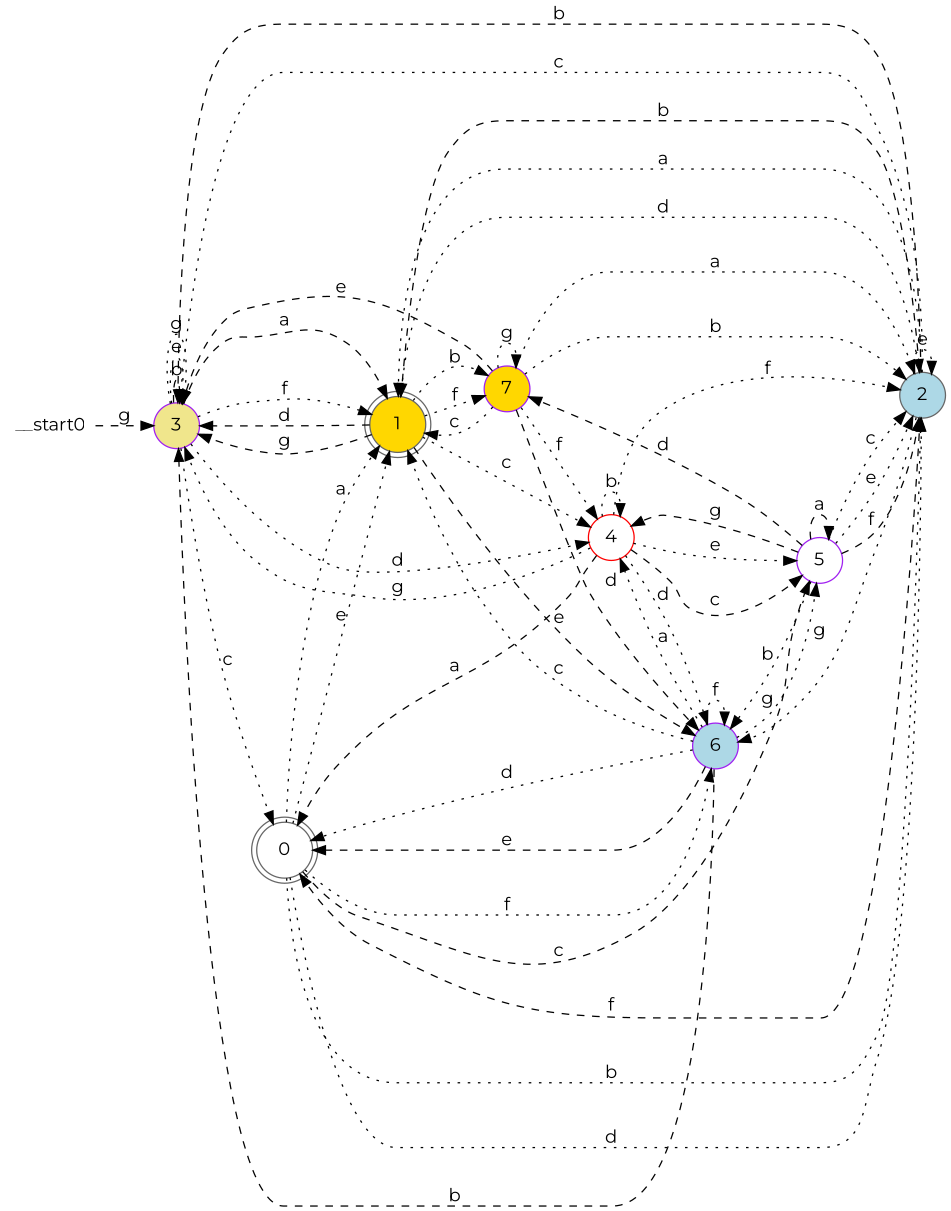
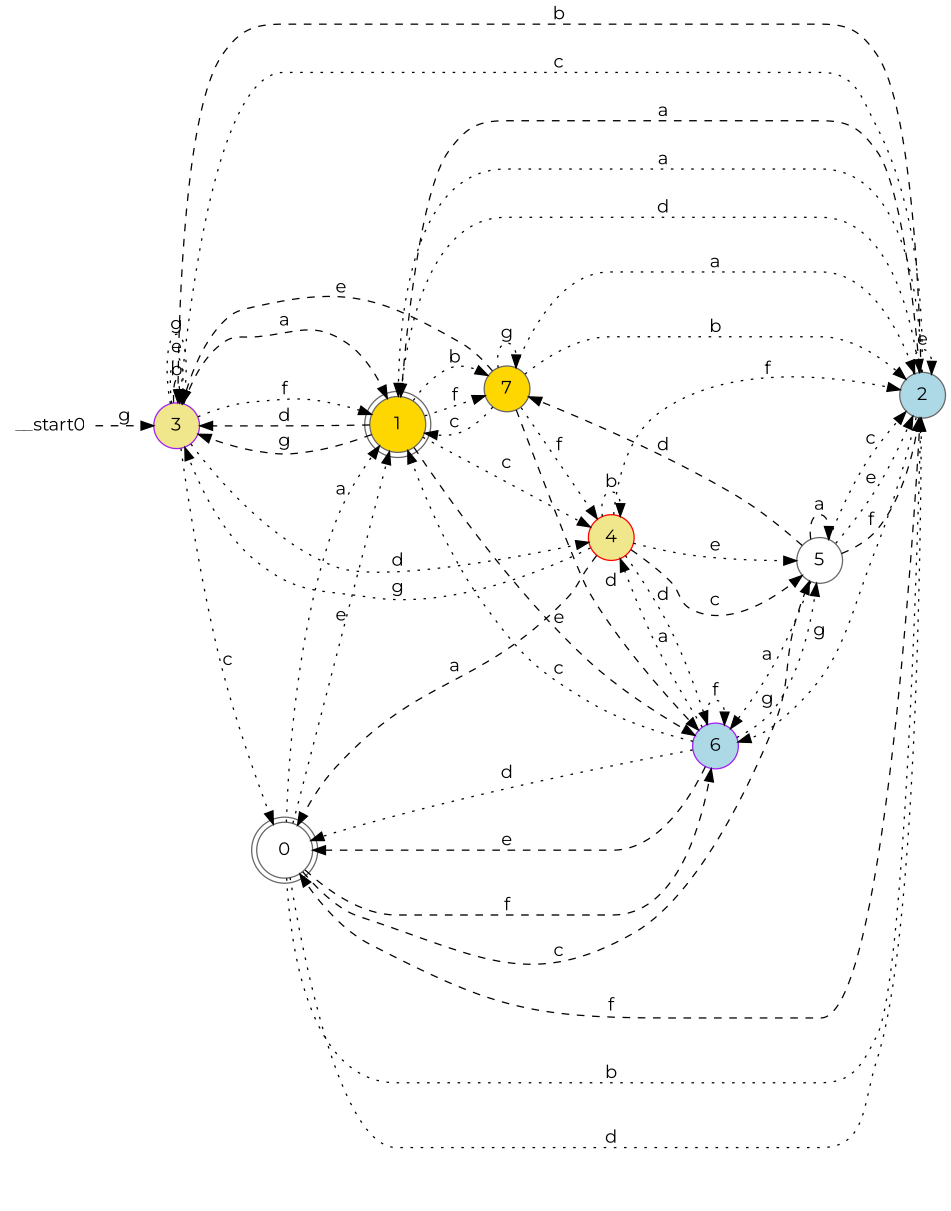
(663, 111) -> (663, 111)
(507, 389) -> (507, 389)
(722, 527) -> none
(611, 538) -> (611, 538)
(820, 560) -> (820, 560)
(768, 655) -> (768, 655)
(541, 915) -> (541, 915)
(300, 1206) -> none
